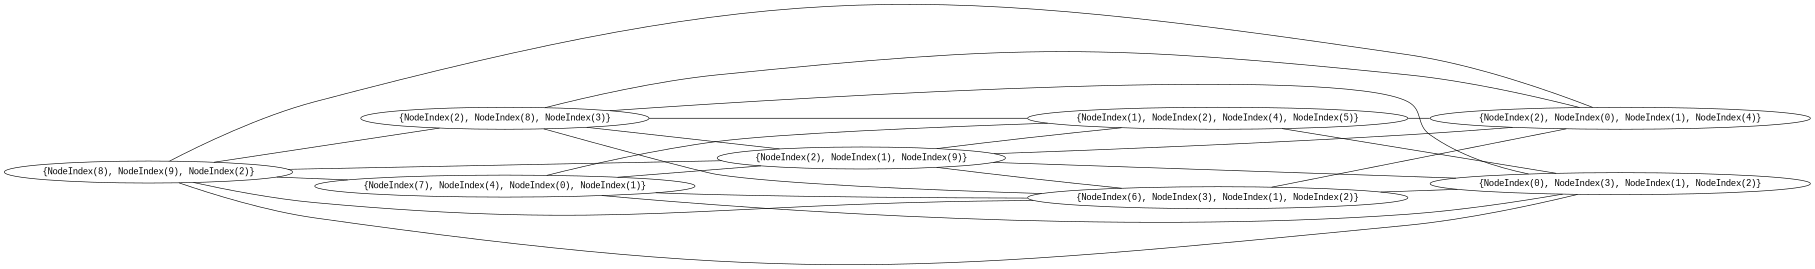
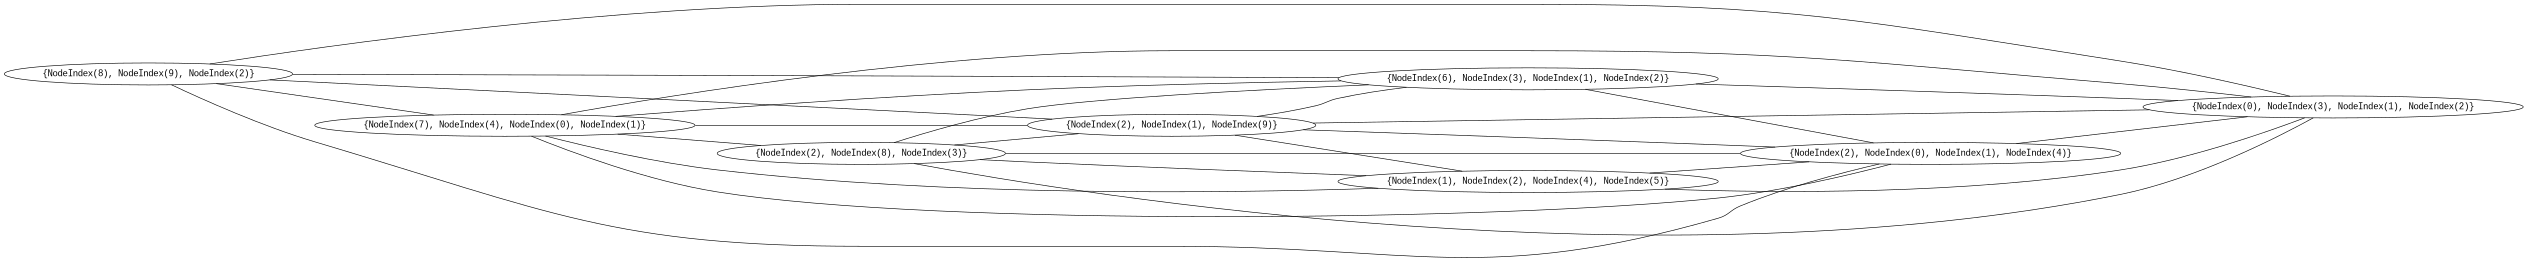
none -> (2132, 130)
(327, 145) -> (689, 140)
none -> (1208, 217)
